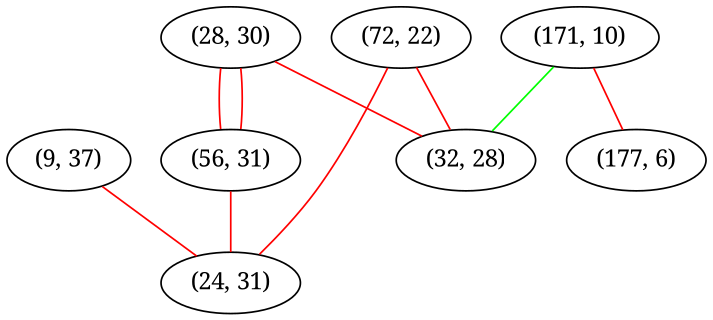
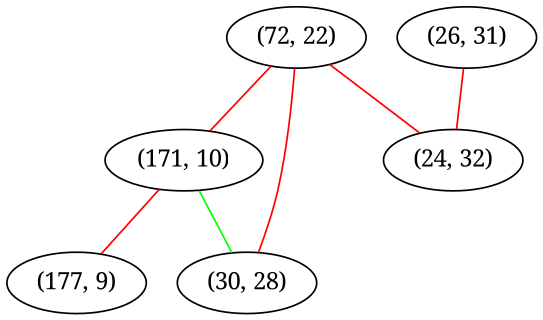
(231, 37) -> none
none -> (241, 98)
(69, 160) -> none
(231, 160) -> (467, 37)
(466, 160) -> (247, 283)
(636, 160) -> (77, 283)
(231, 283) -> (453, 160)
